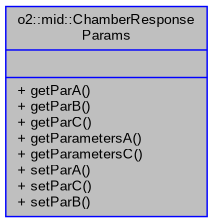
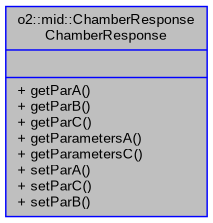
(106, 35) -> (106, 35)
